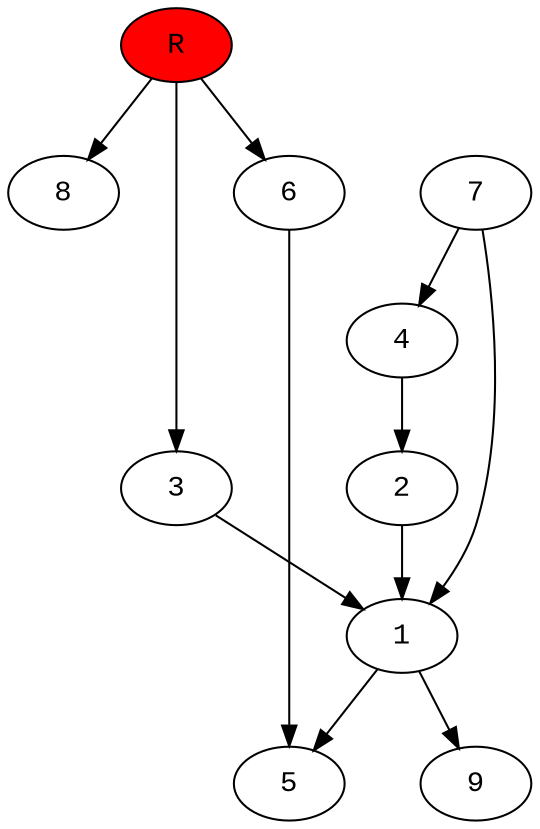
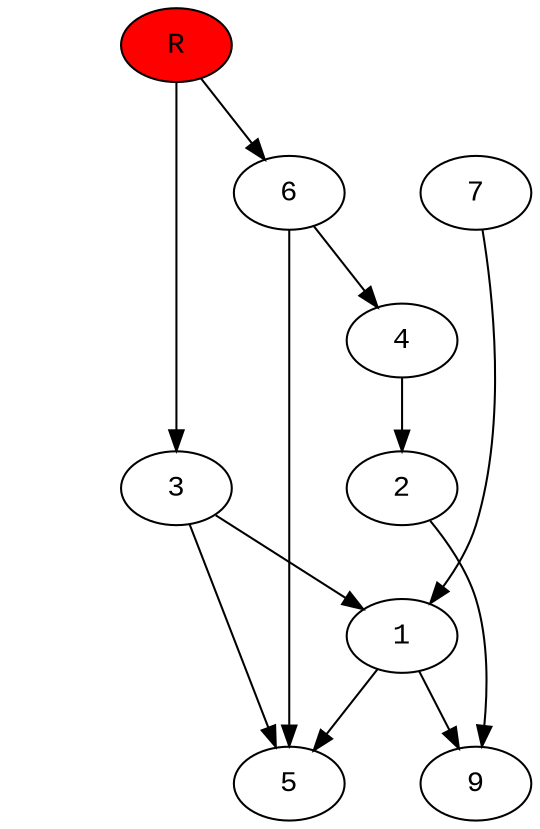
(64, 193) -> none
(444, 257) -> (339, 259)
(402, 552) -> (480, 617)
none -> (229, 626)
